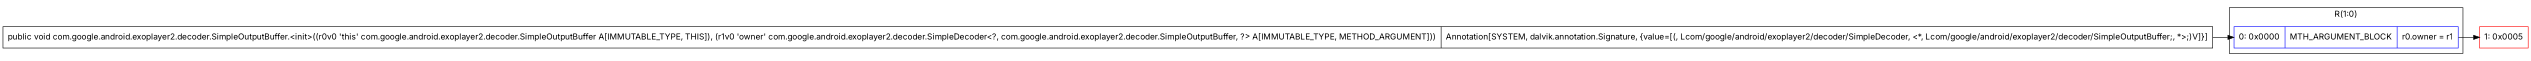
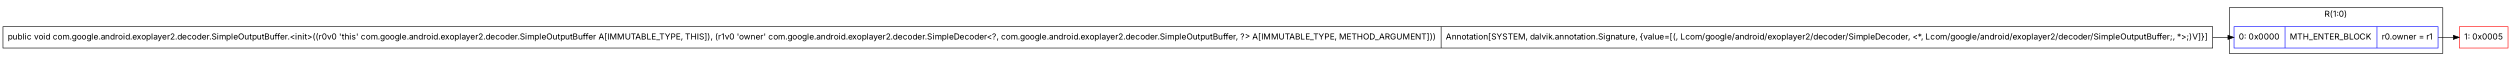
(2341, 37) -> (2331, 37)
